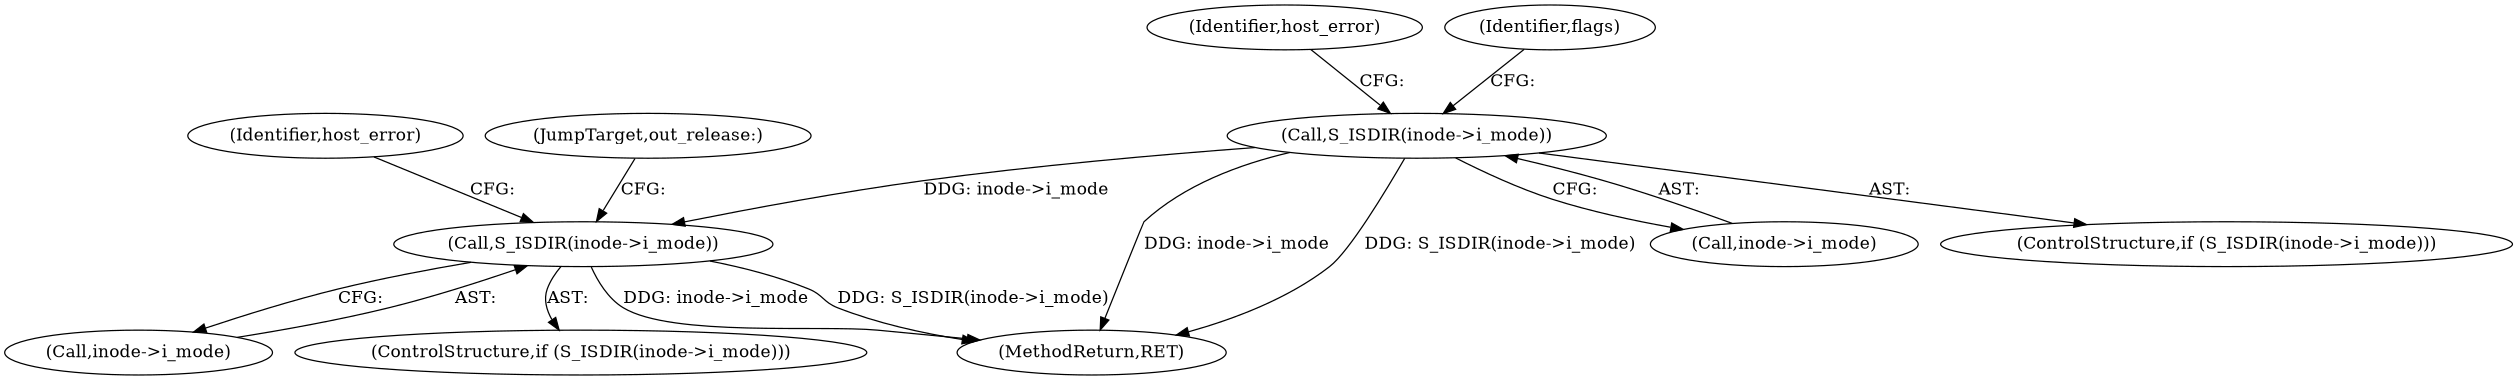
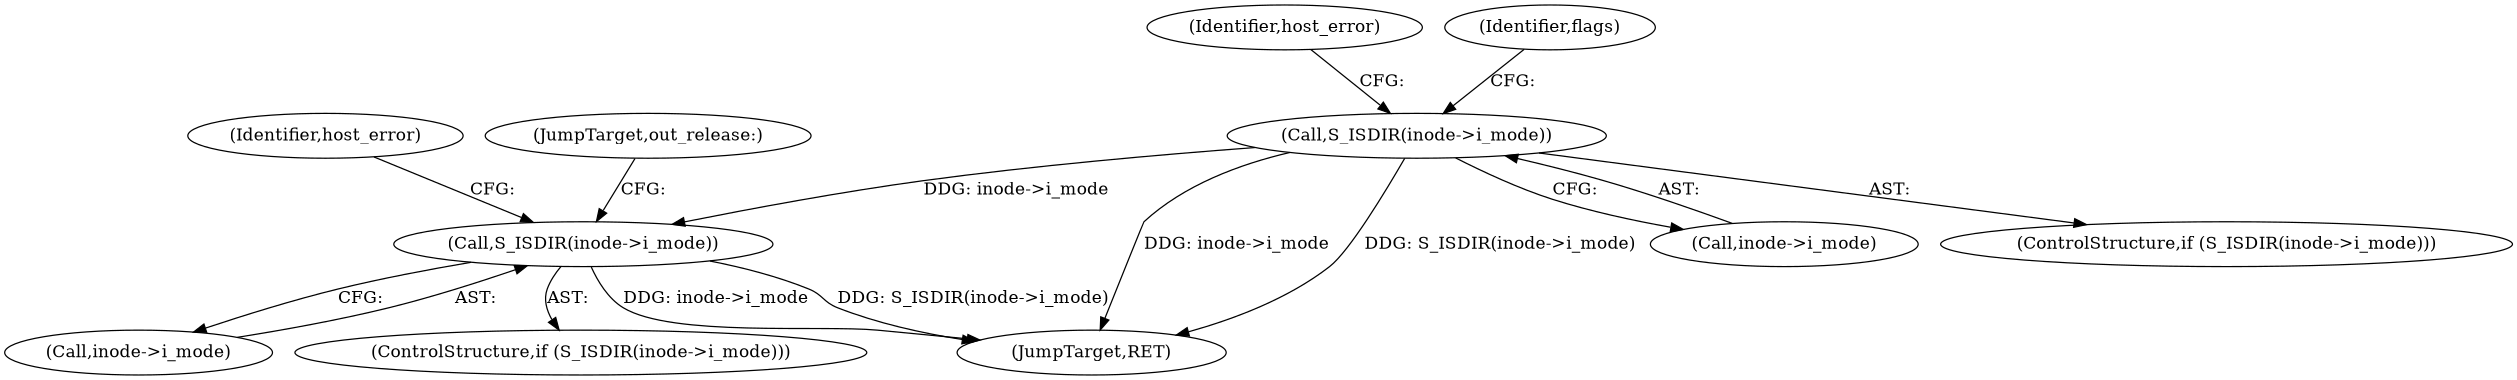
(1092, 353) -> (1092, 353)
